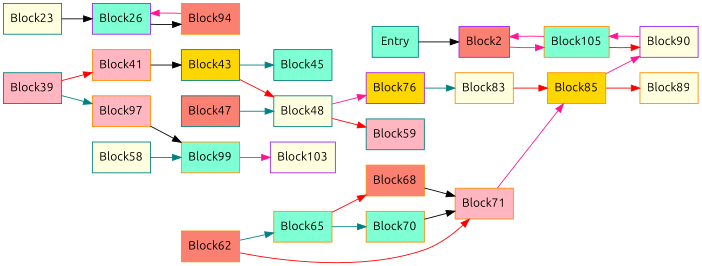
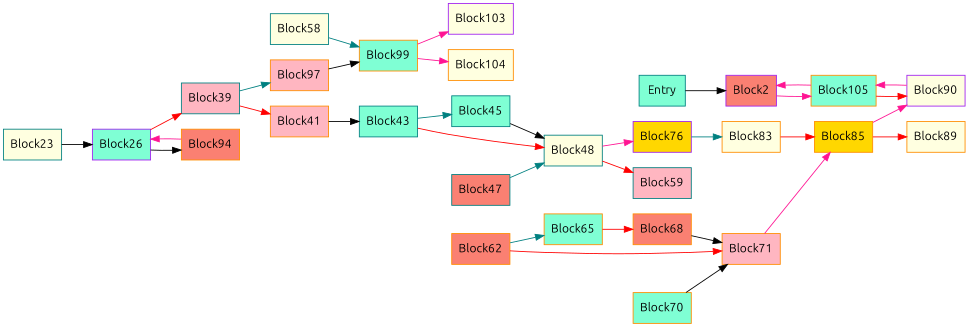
(210, 65) -> (388, 121)
none -> (481, 65)
none -> (162, 124)
none -> (523, 129)
(345, 227) -> none
